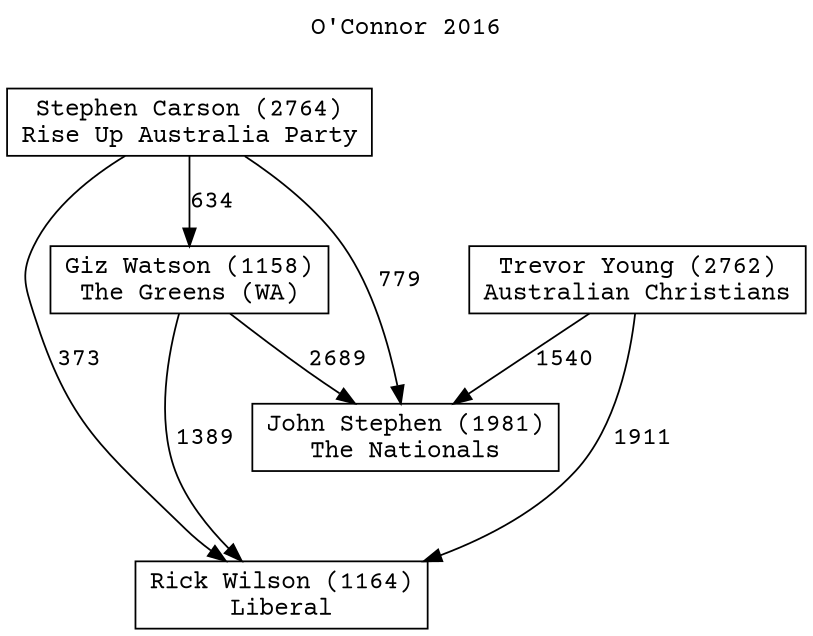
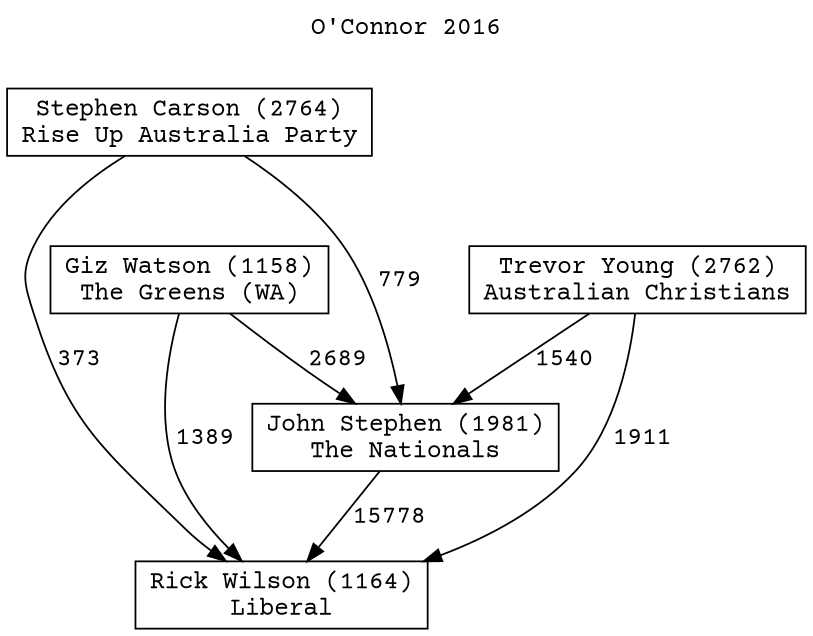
(189, 192) -> none
none -> (349, 509)
